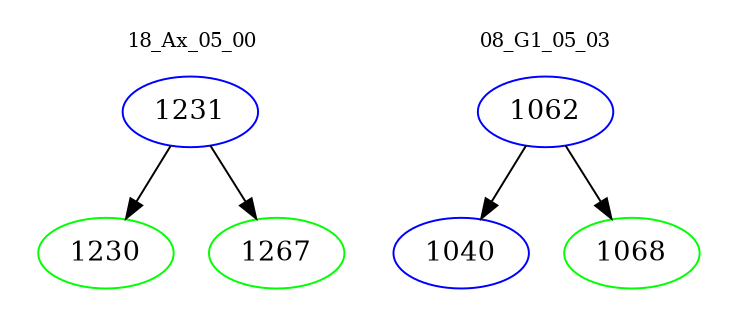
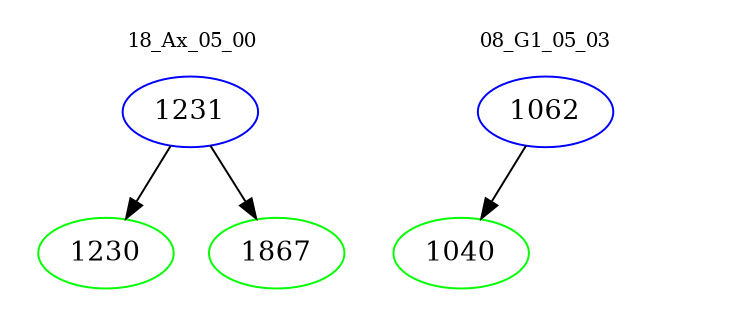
(277, 253) -> (277, 253)
(461, 253) -> (461, 253)
(632, 253) -> none
